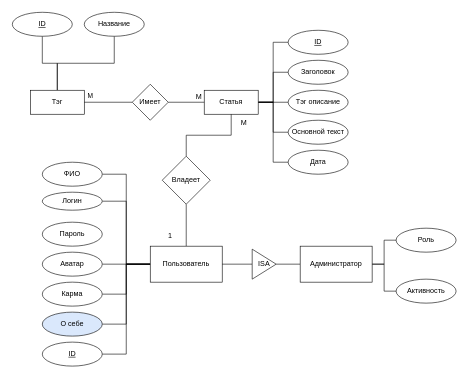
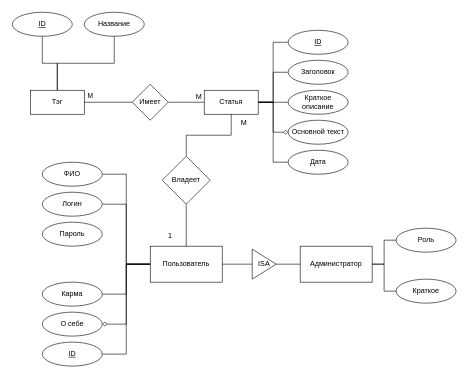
(318, 102) -> (318, 102)
(285, 132) -> (283, 132)
(72, 201) -> (72, 204)
(72, 264) -> none
(113, 264) -> none
(426, 291) -> (426, 291)
(72, 324) -> (72, 324)
(105, 324) -> (107, 324)
